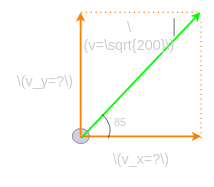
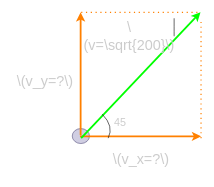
(120, 123) -> (120, 123)
